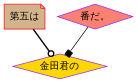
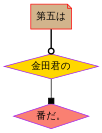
(80, 38) -> (51, 88)
